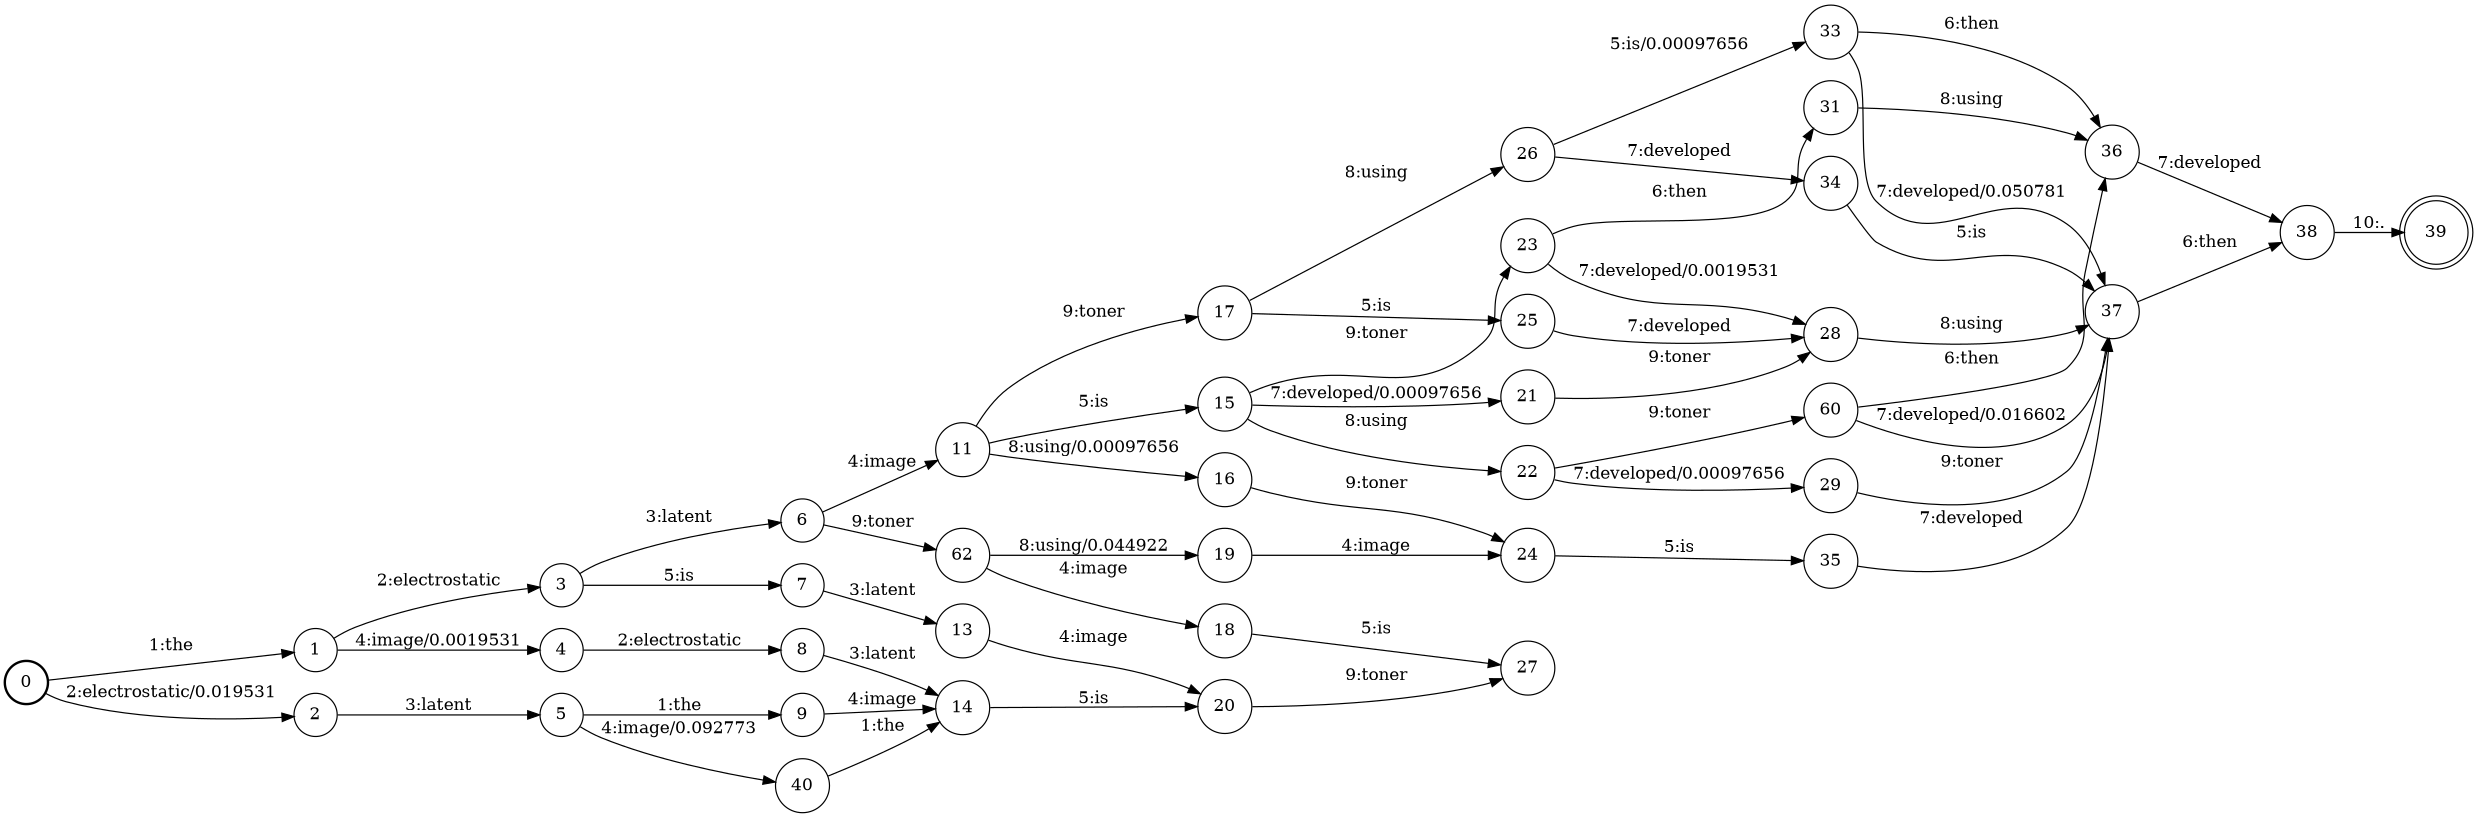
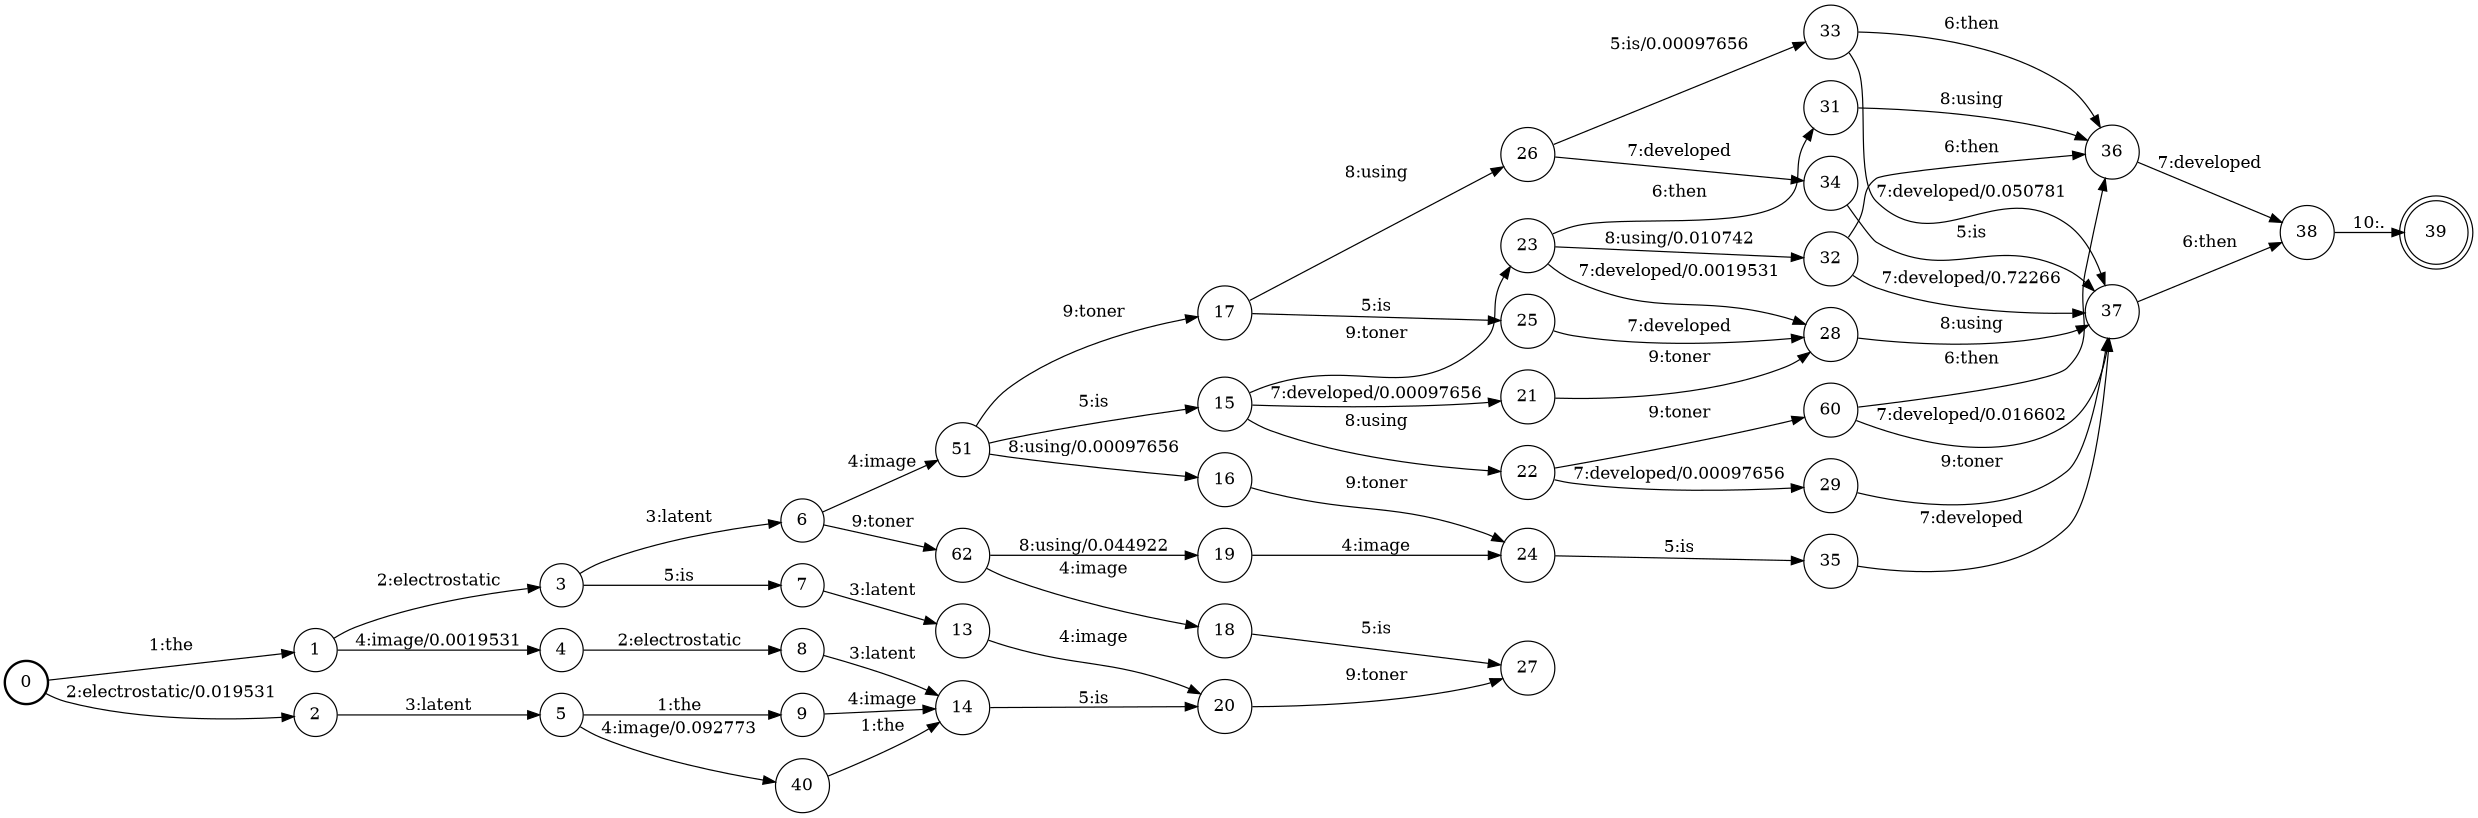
none -> (1831, 259)
(963, 450) -> (963, 450)
